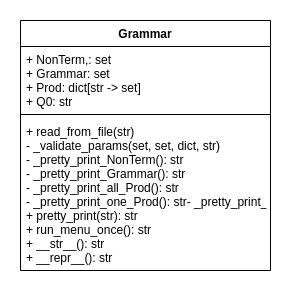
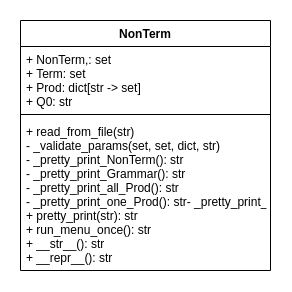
(145, 34) -> (145, 34)
(70, 60) -> (70, 60)
